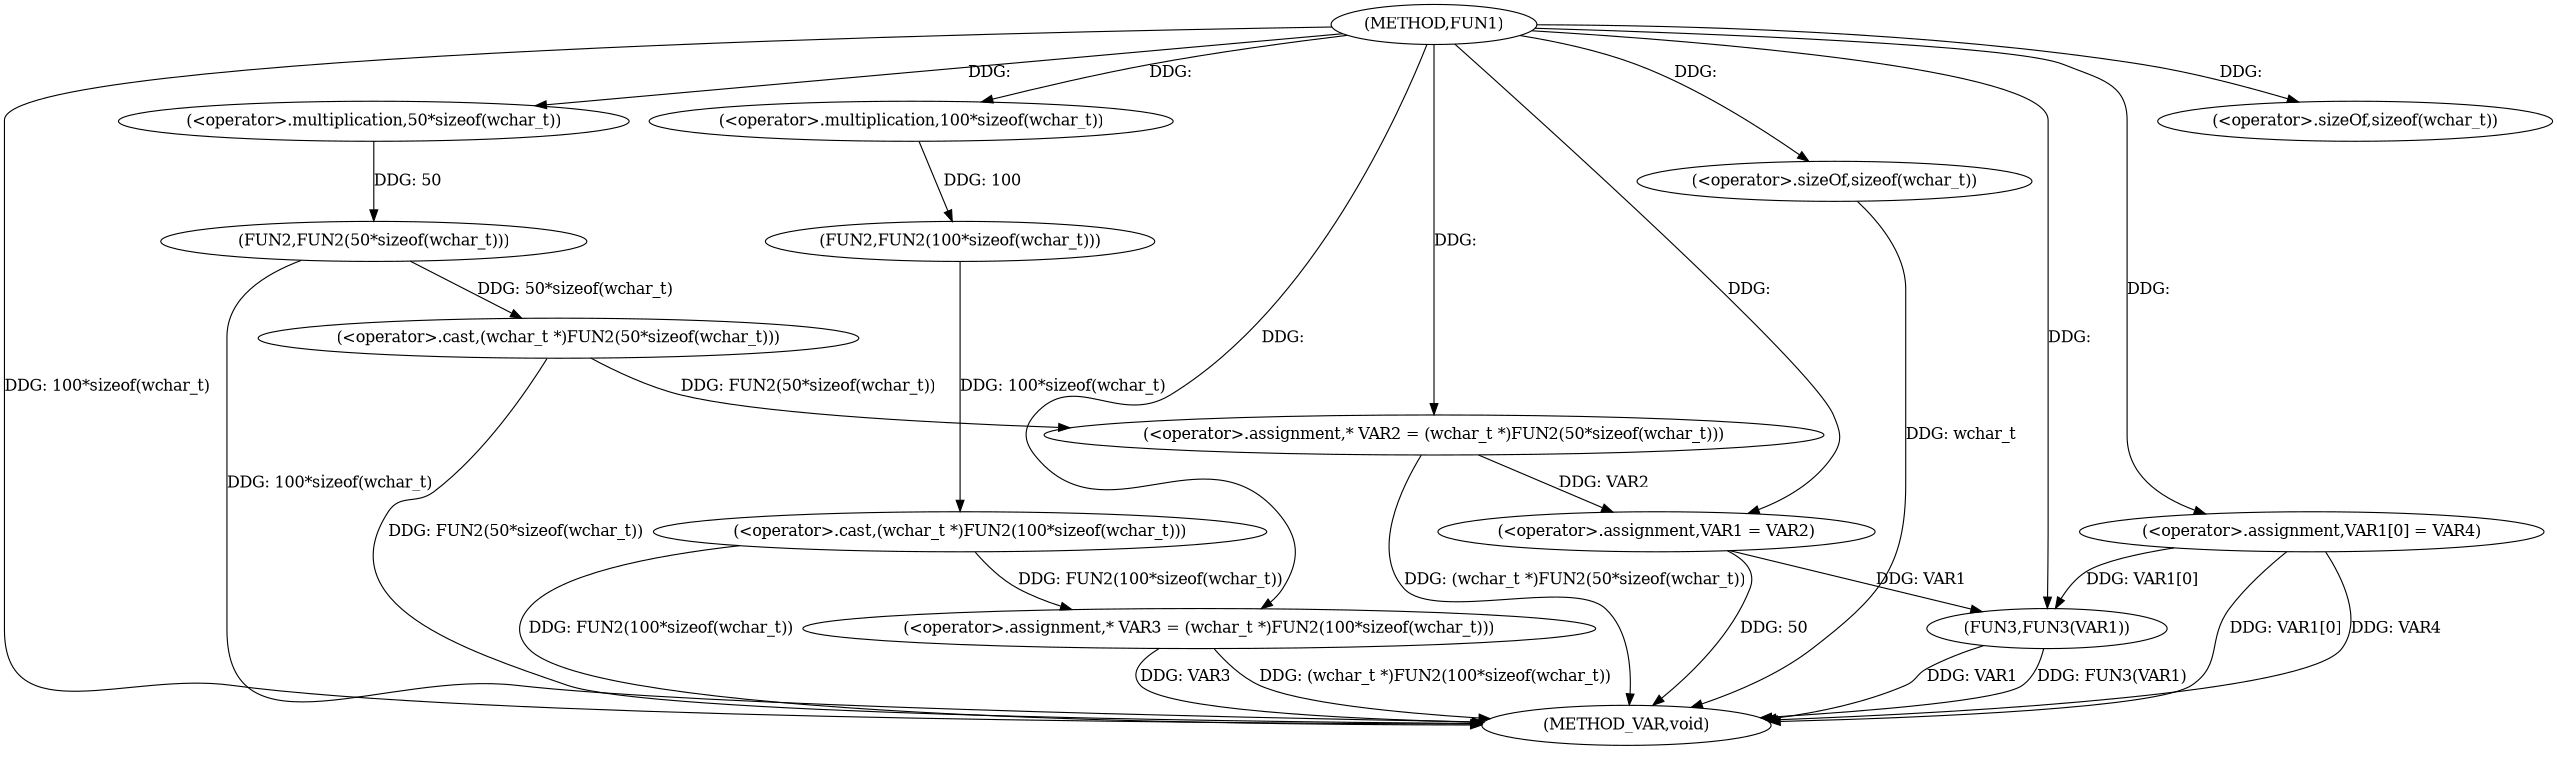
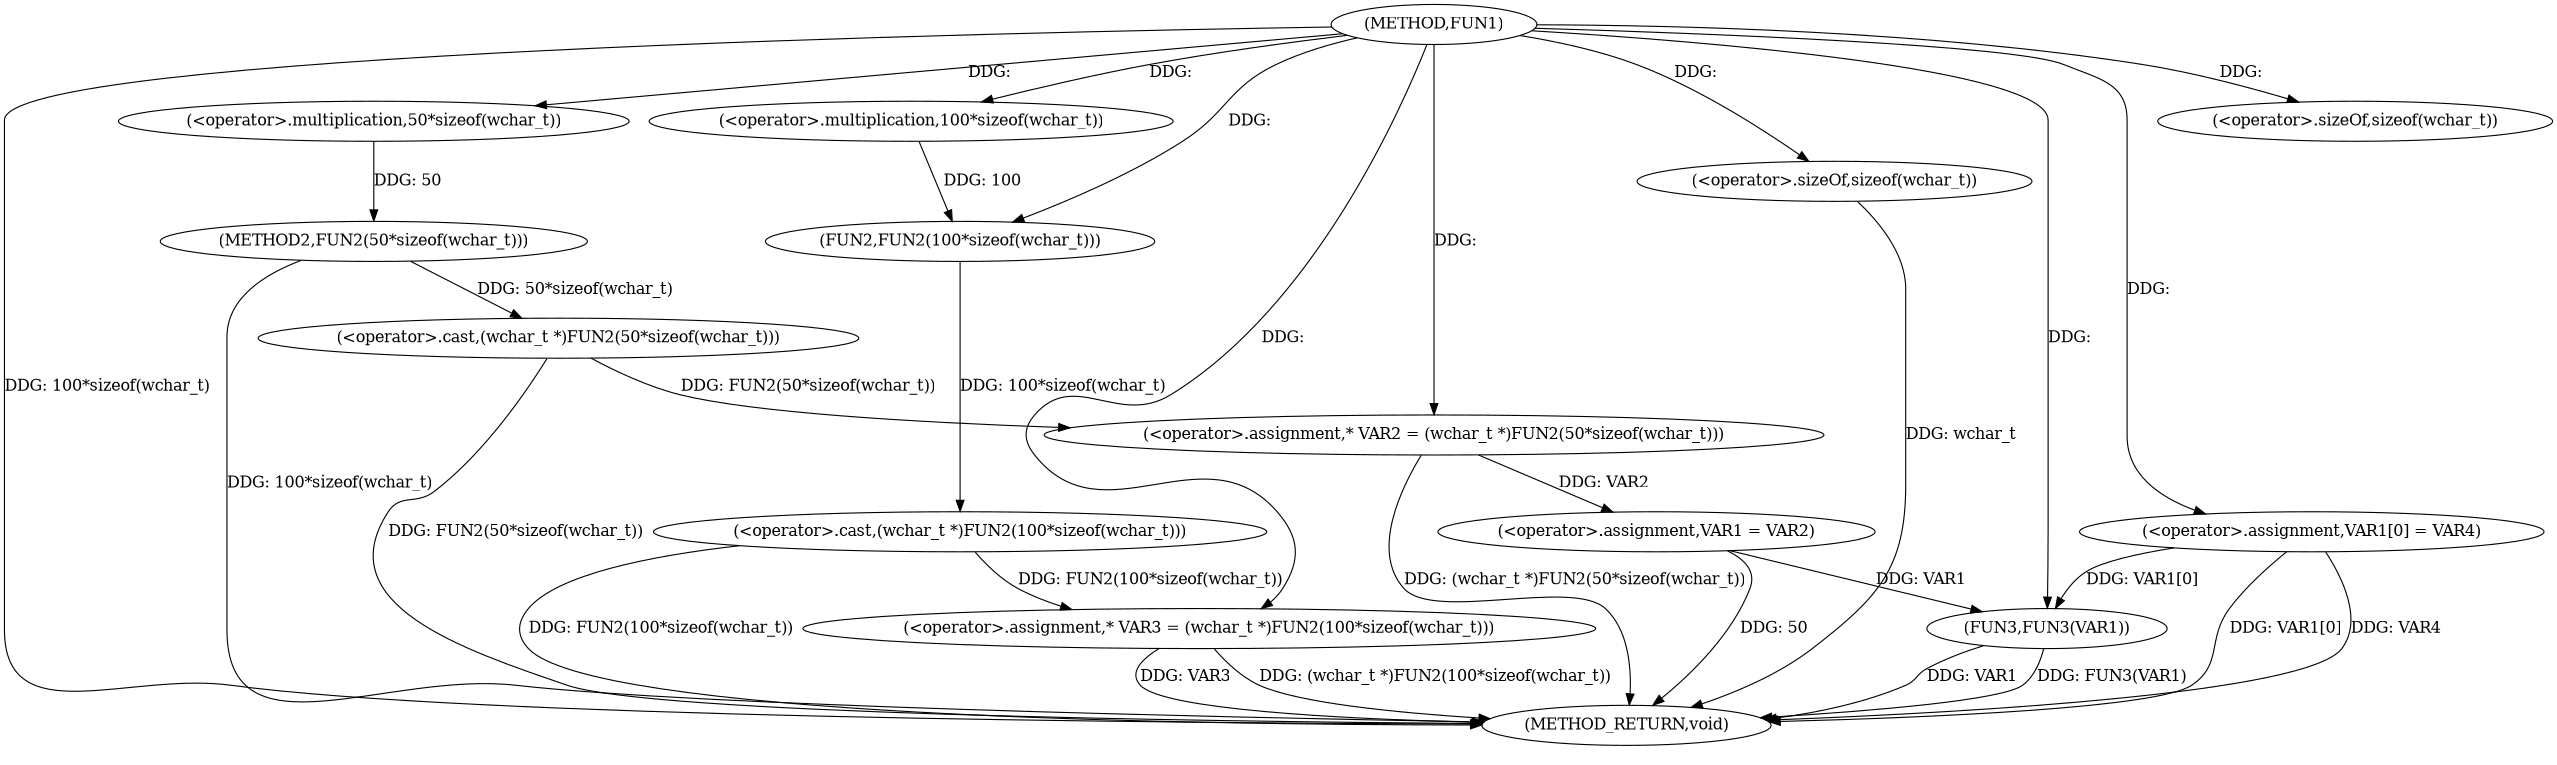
(374, 241) -> (374, 241)
(1700, 270) -> (1195, 133)
(1626, 725) -> (1626, 725)
